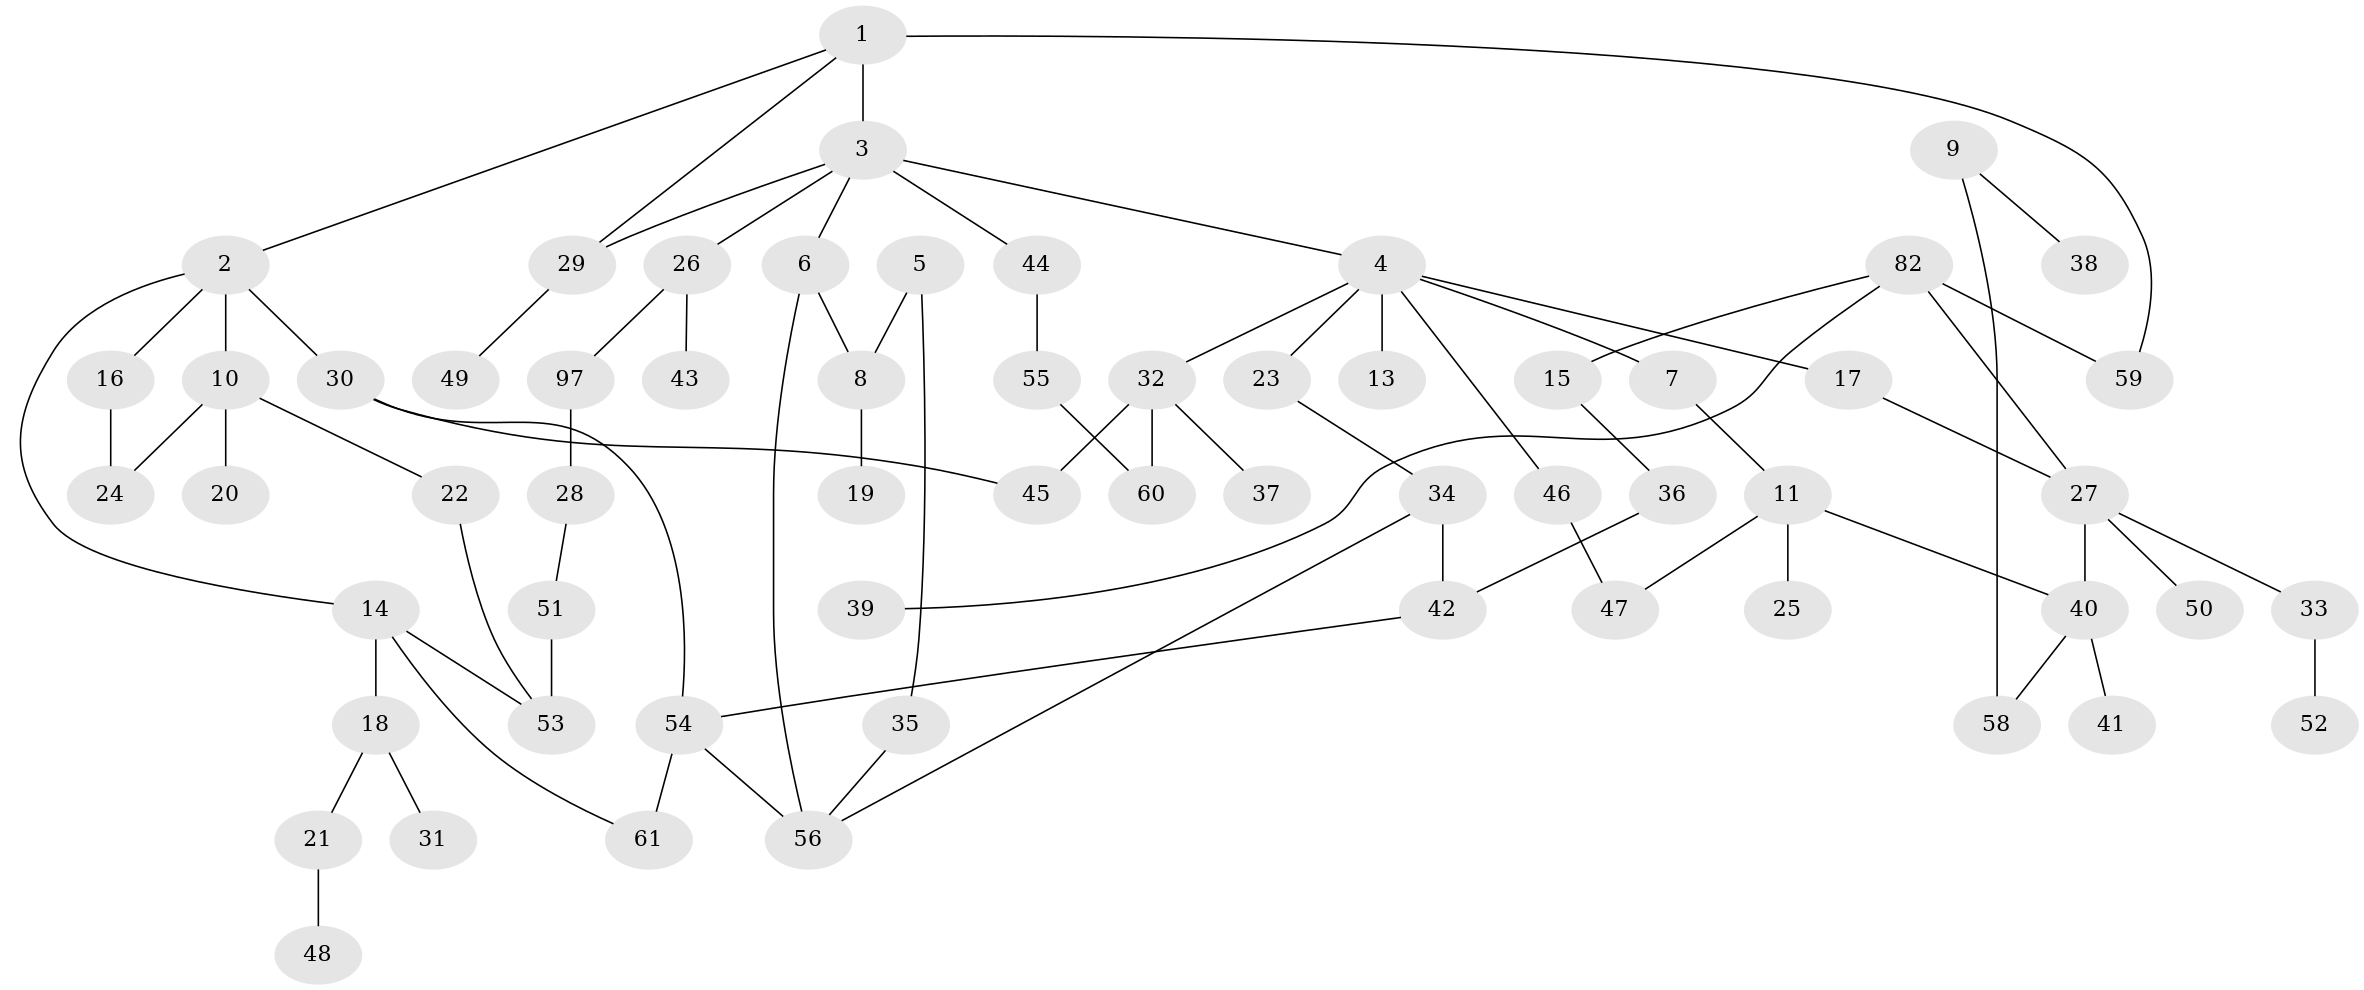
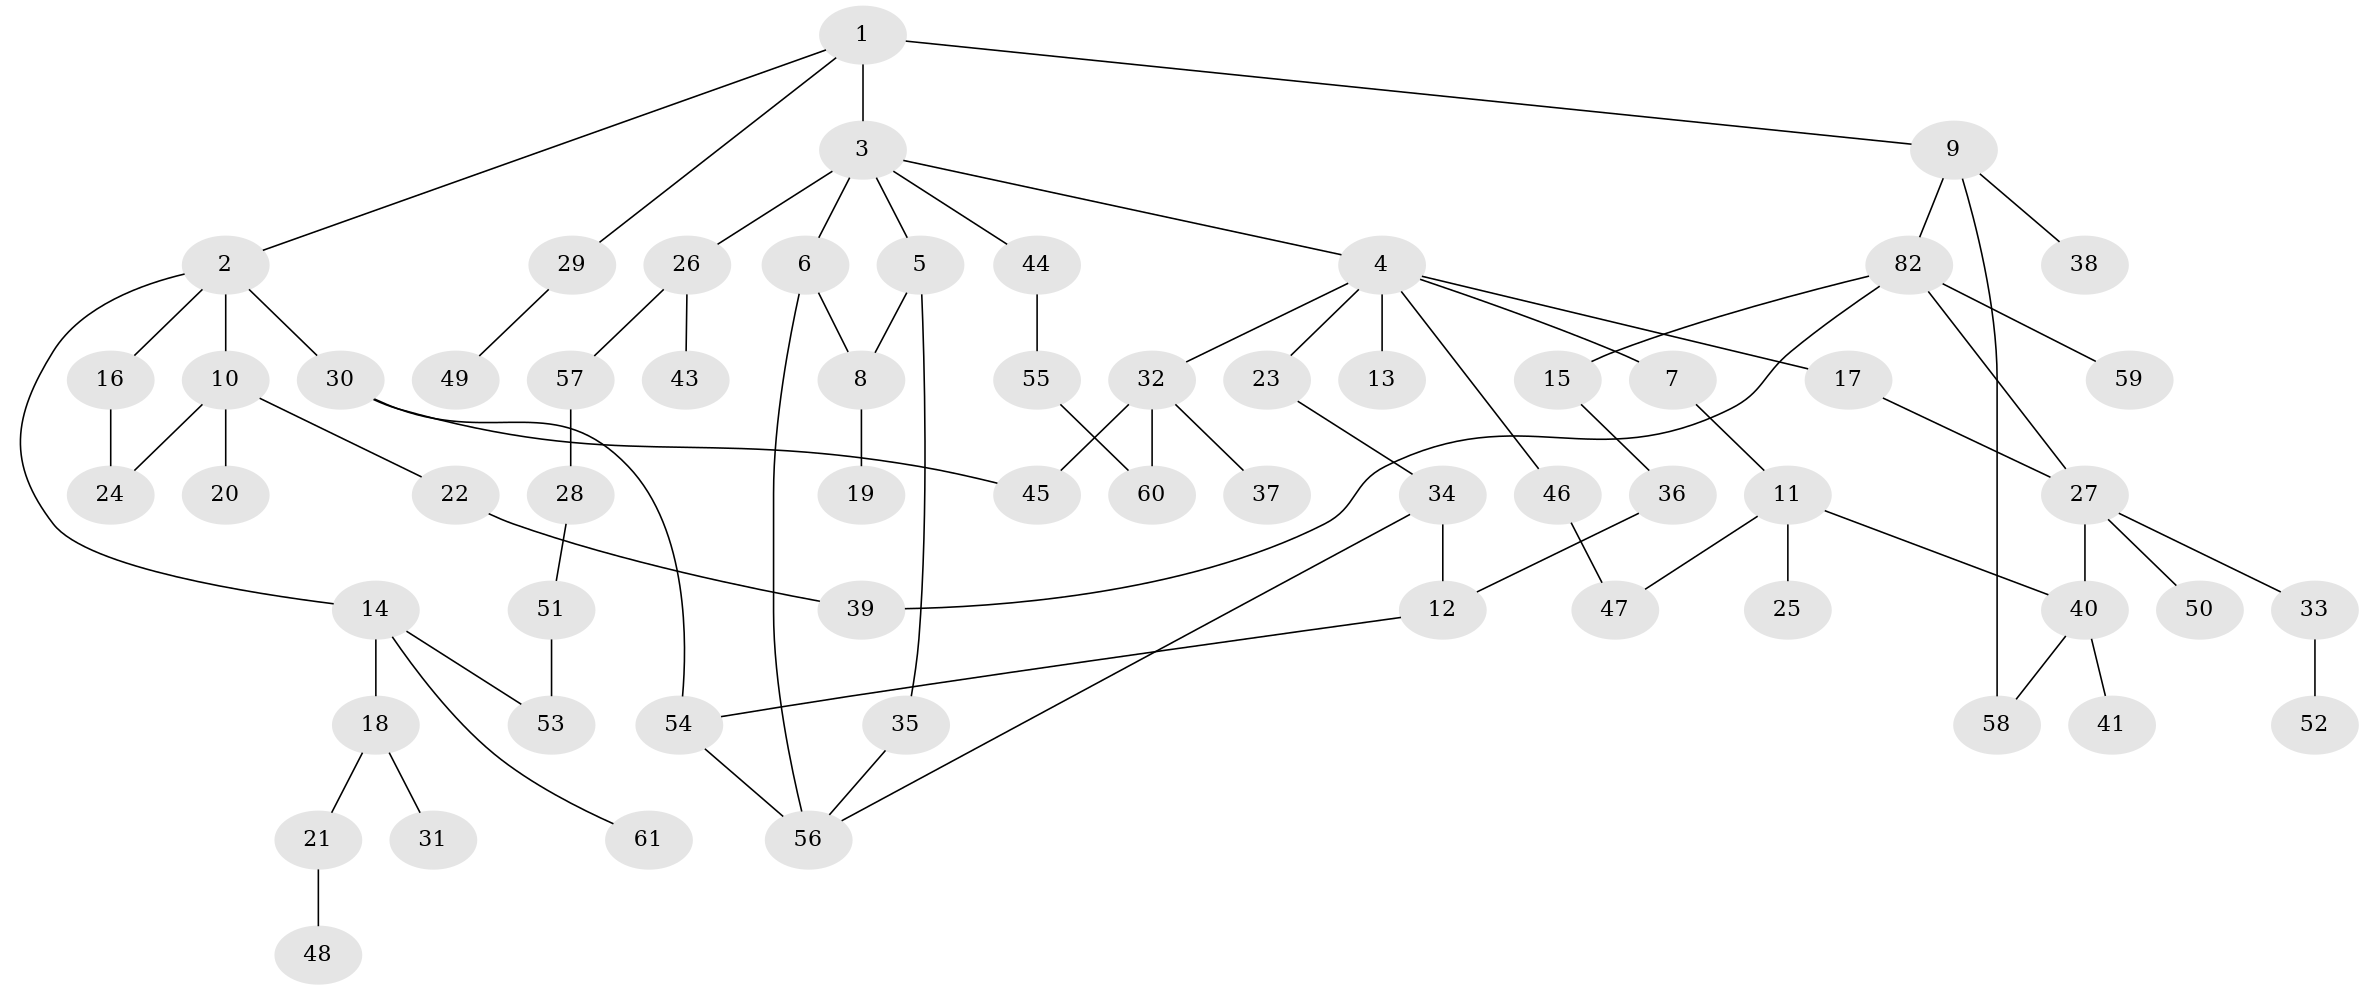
(1611, 56) -> (1409, 93)
(715, 203) -> (892, 208)
none -> (1932, 208)
(571, 380) -> (571, 380)
(1443, 610) -> (1443, 610)
(485, 616) -> (652, 565)
(664, 783) -> none
